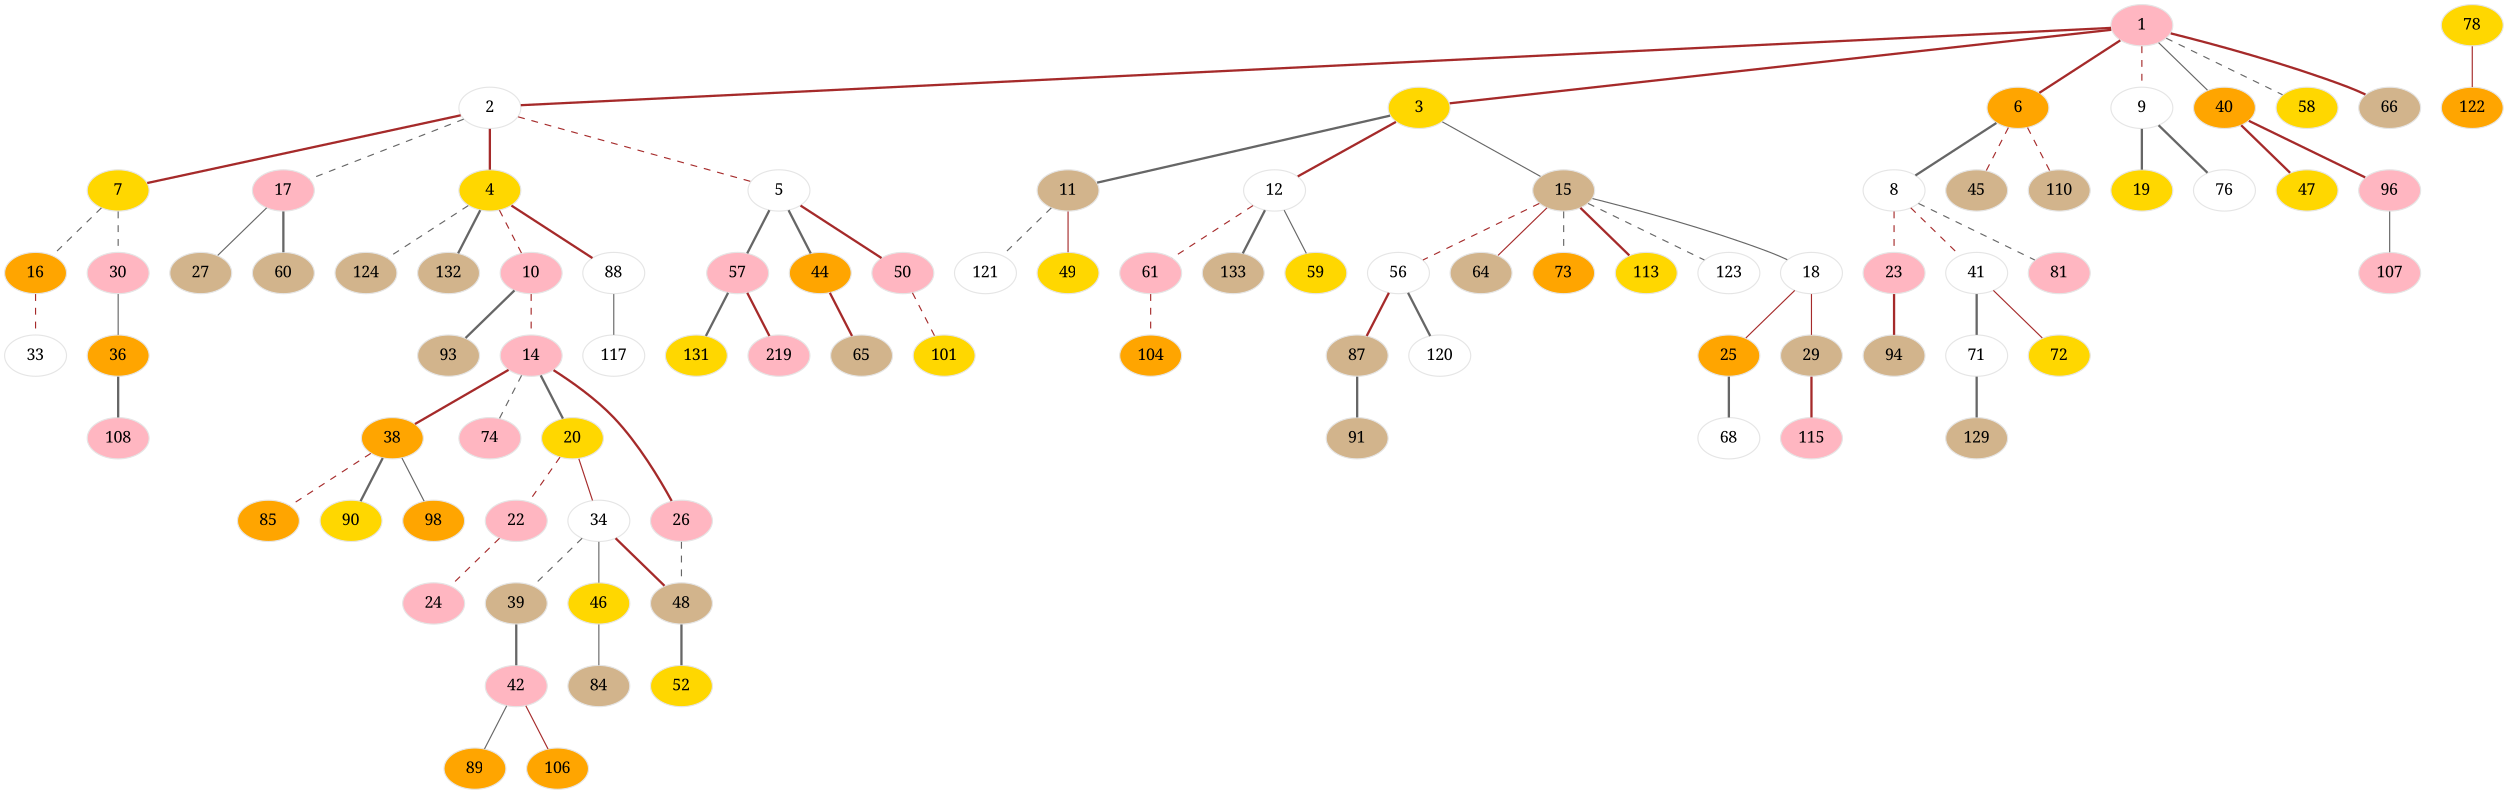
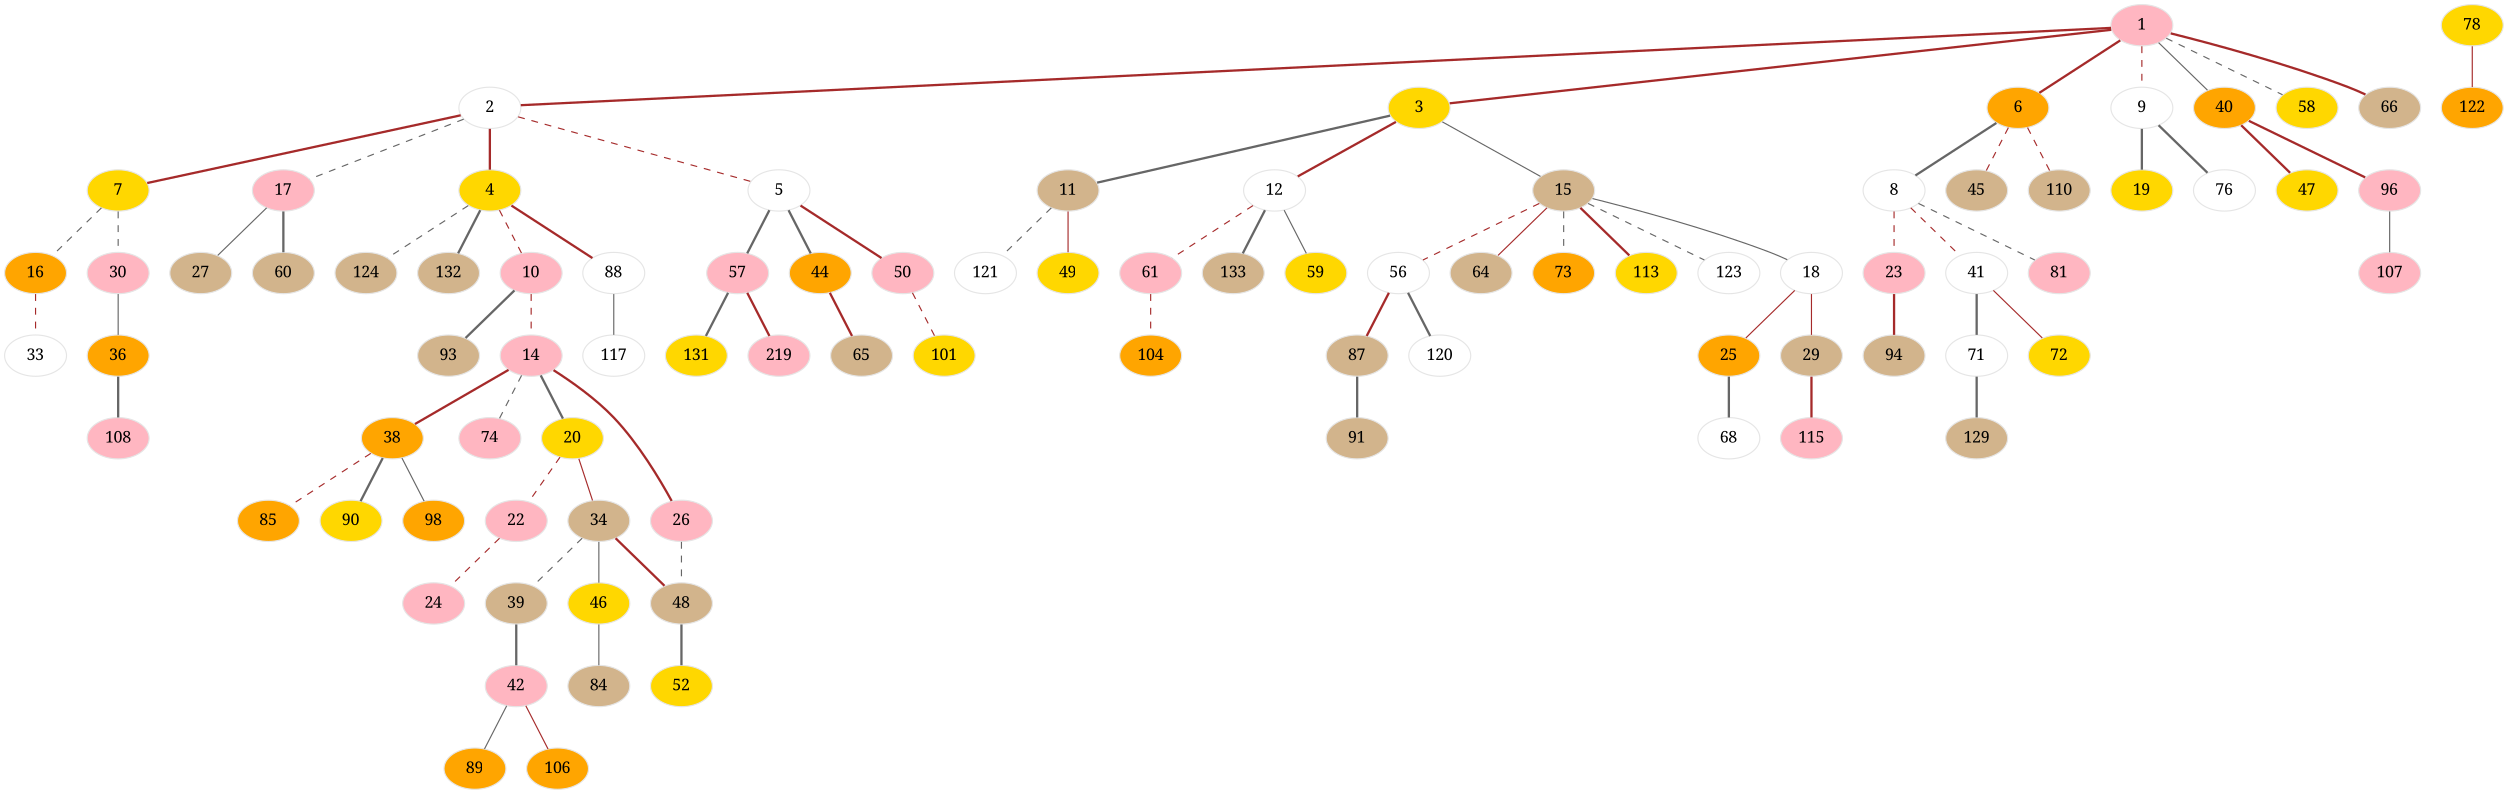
(599, 521) -> (599, 521)
